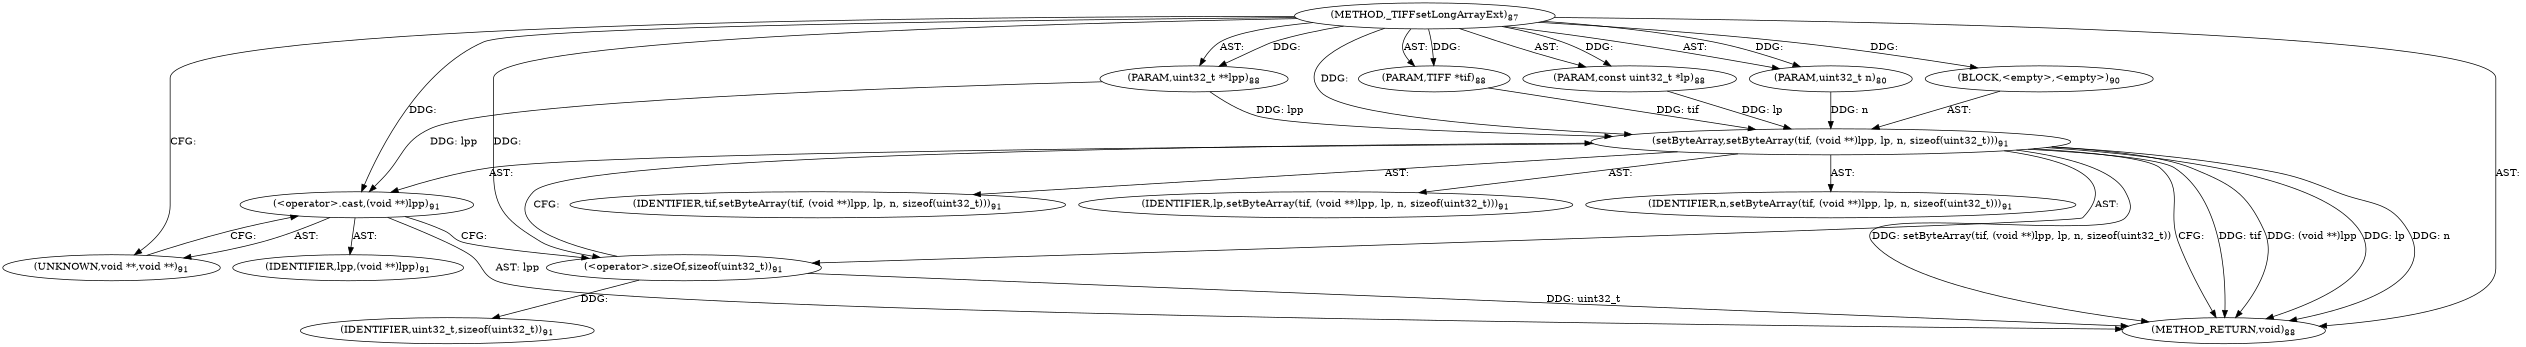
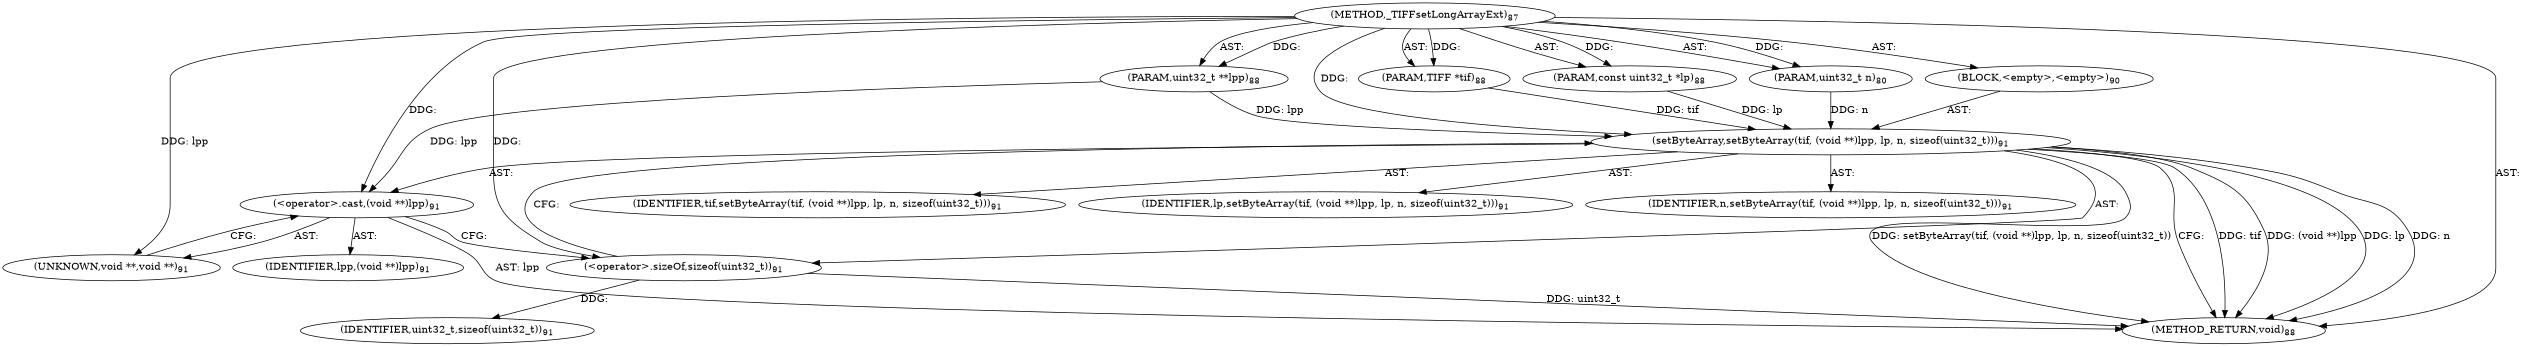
(1886, 47) -> (1886, 47)
(185, 142) -> (185, 142)
